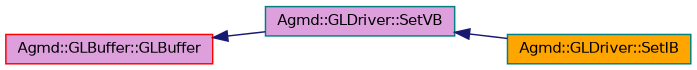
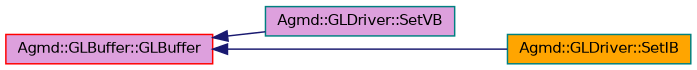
(488, 36) -> (368, 49)
